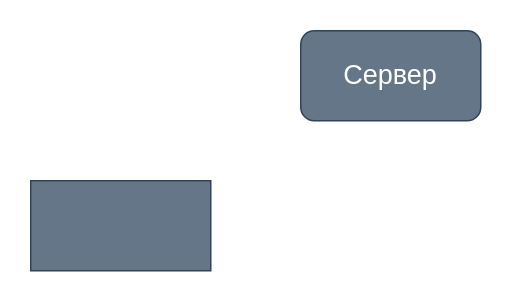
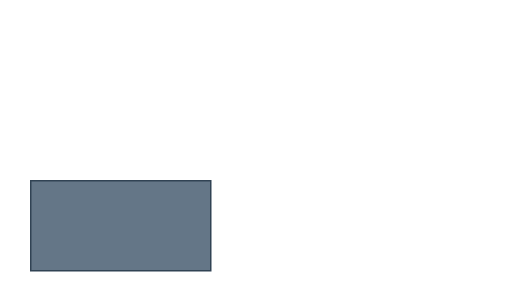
(391, 76) -> none
